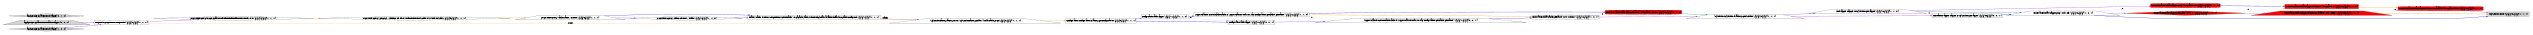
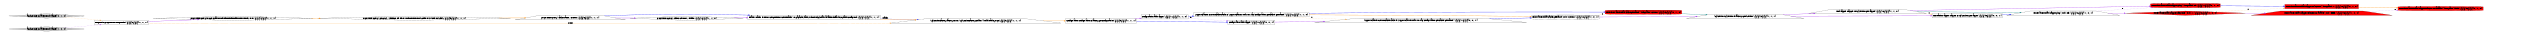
(2508, 14) -> none
(47, 22) -> none
(82, 26) -> (82, 26)
